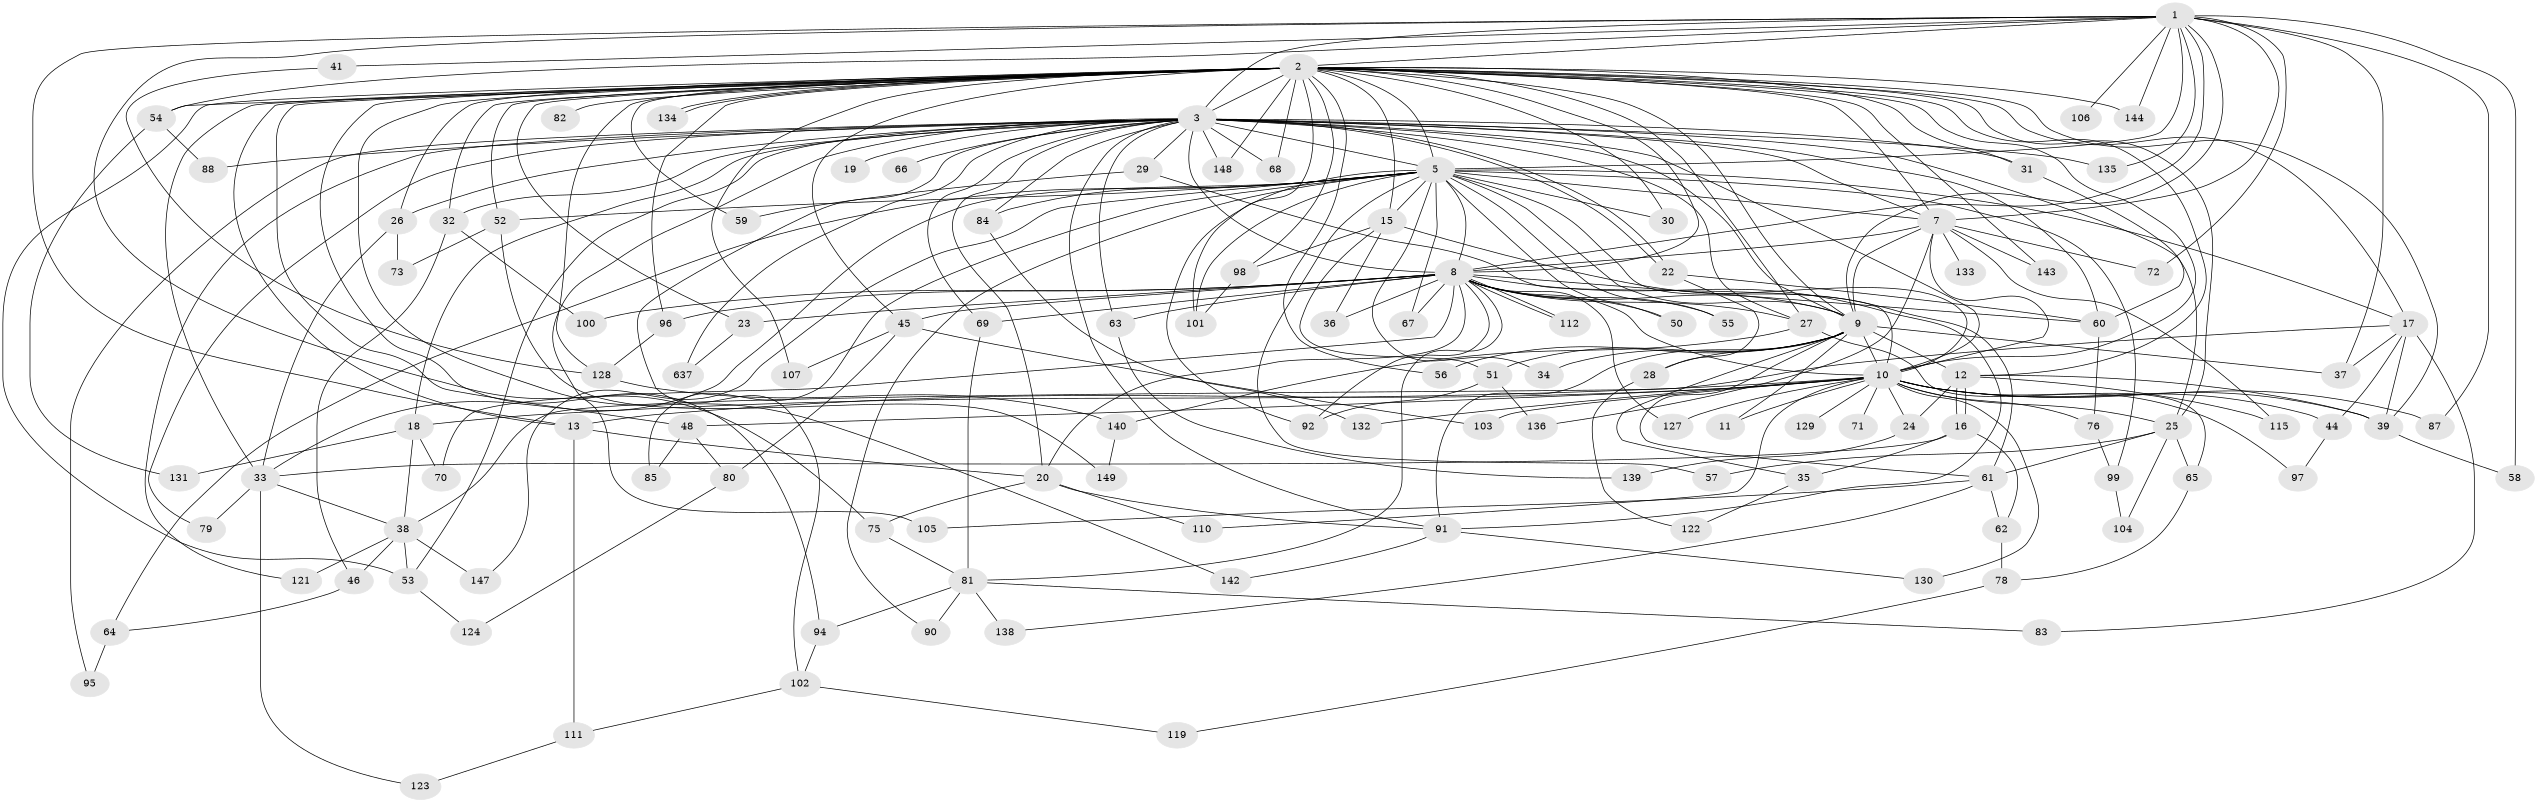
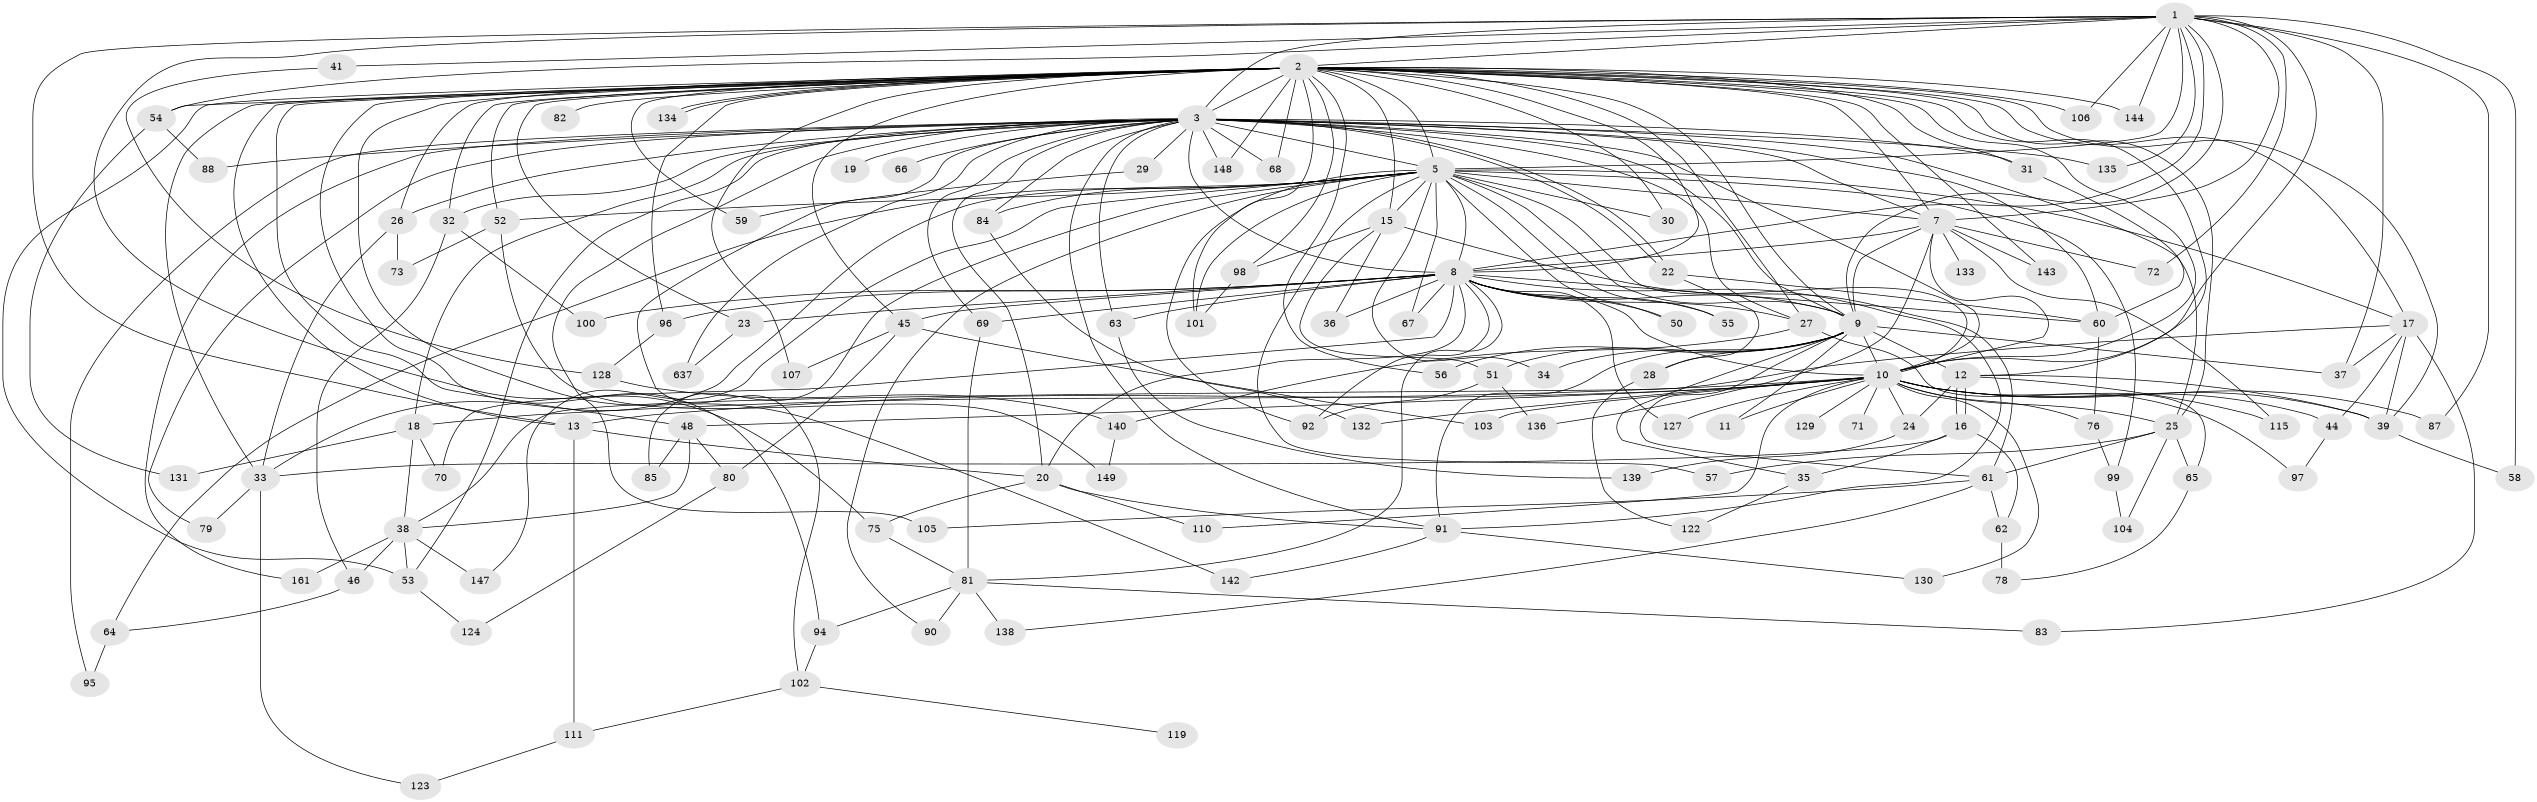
(621, 112) -> (1693, 76)
(1487, 263) -> (2219, 266)
(1570, 324) -> none
(332, 504) -> (586, 512)
(301, 581) -> (301, 581)
(1591, 664) -> none
